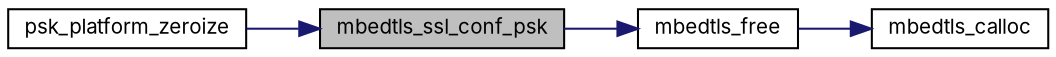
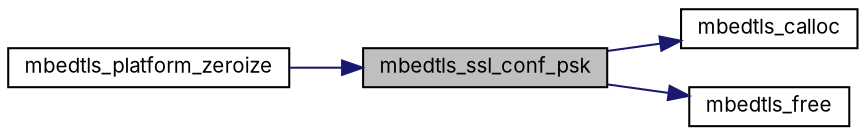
(127, 29) -> (149, 68)
(824, 29) -> (634, 47)
